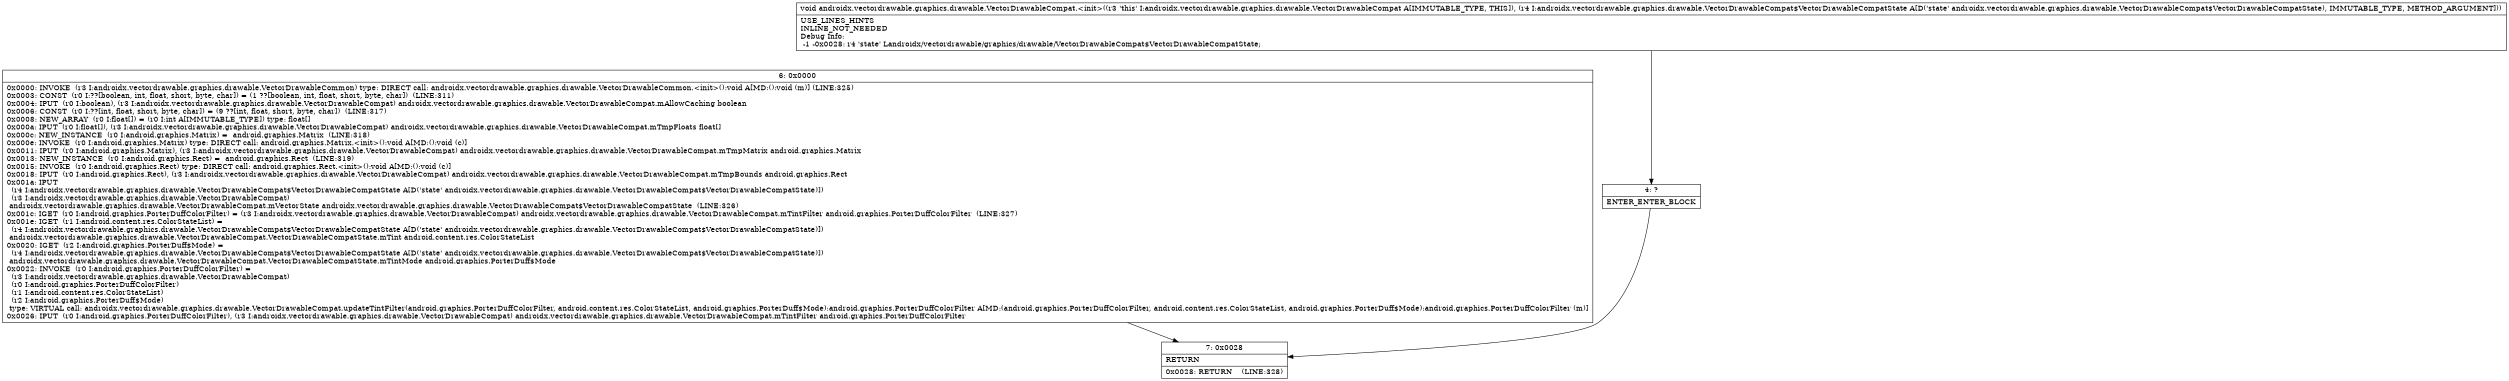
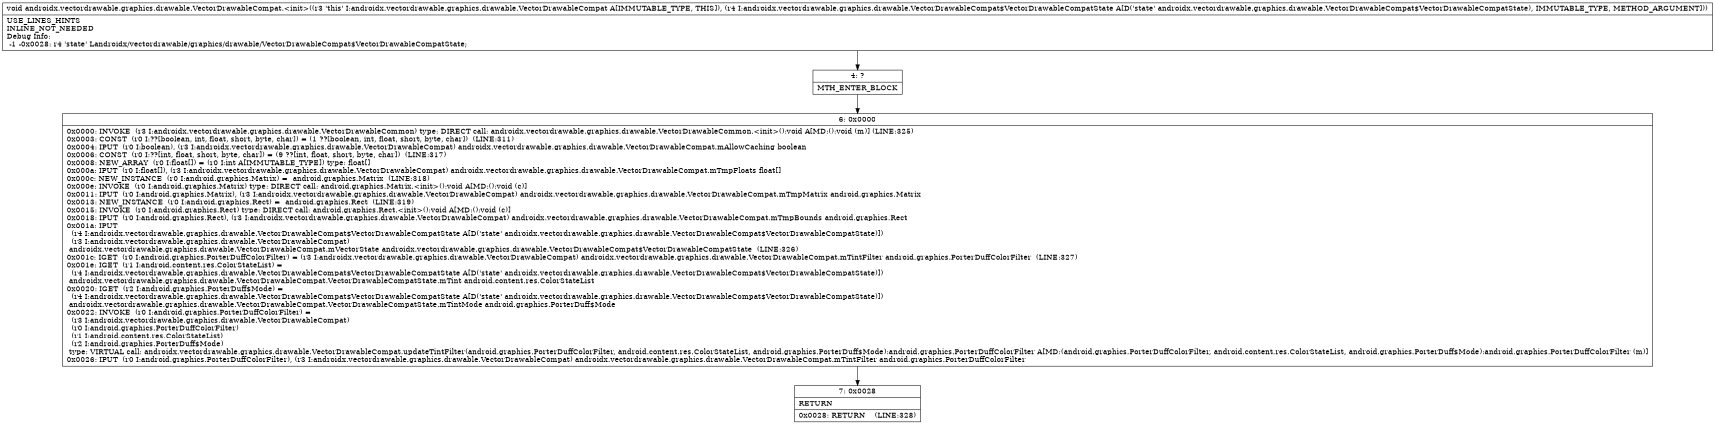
(1651, 202) -> (858, 88)
(1511, 341) -> (858, 101)
